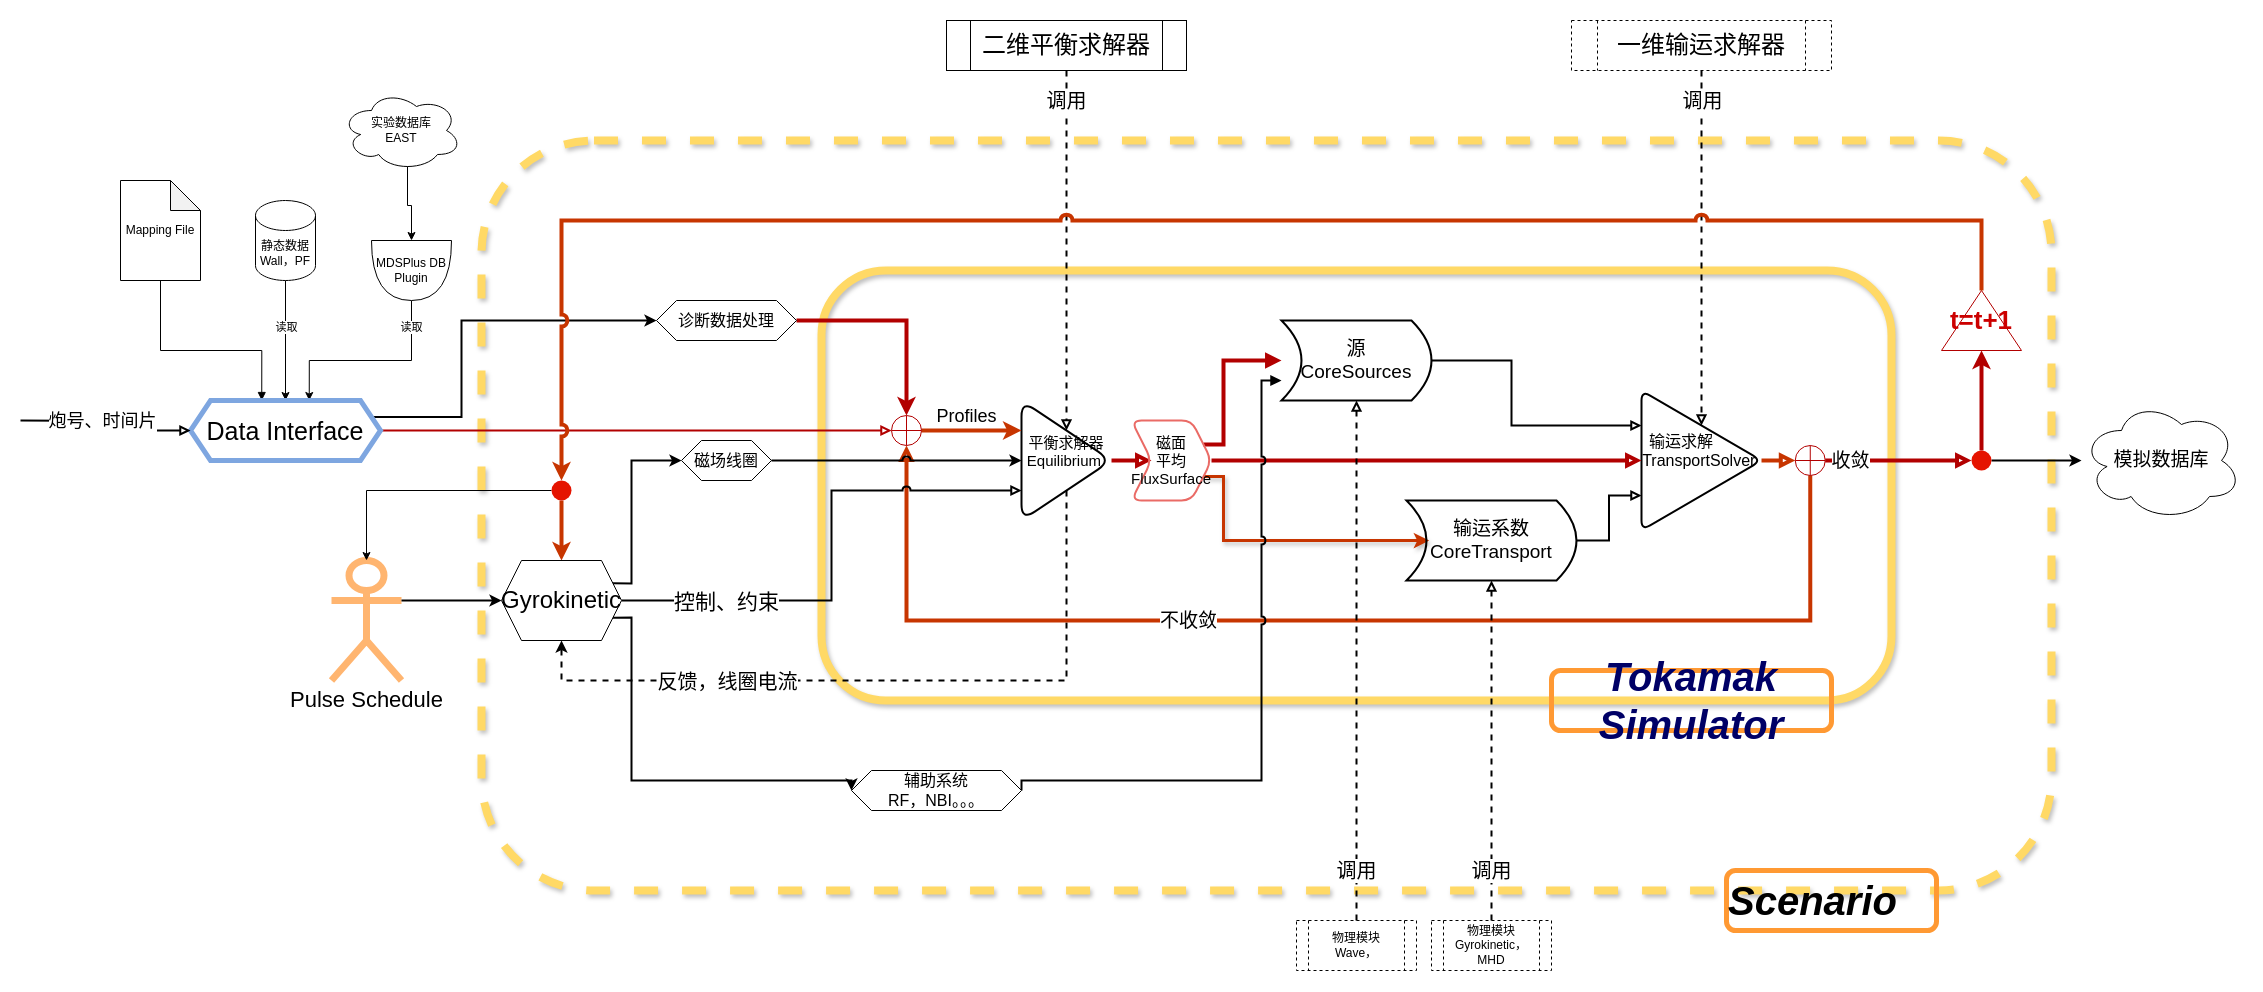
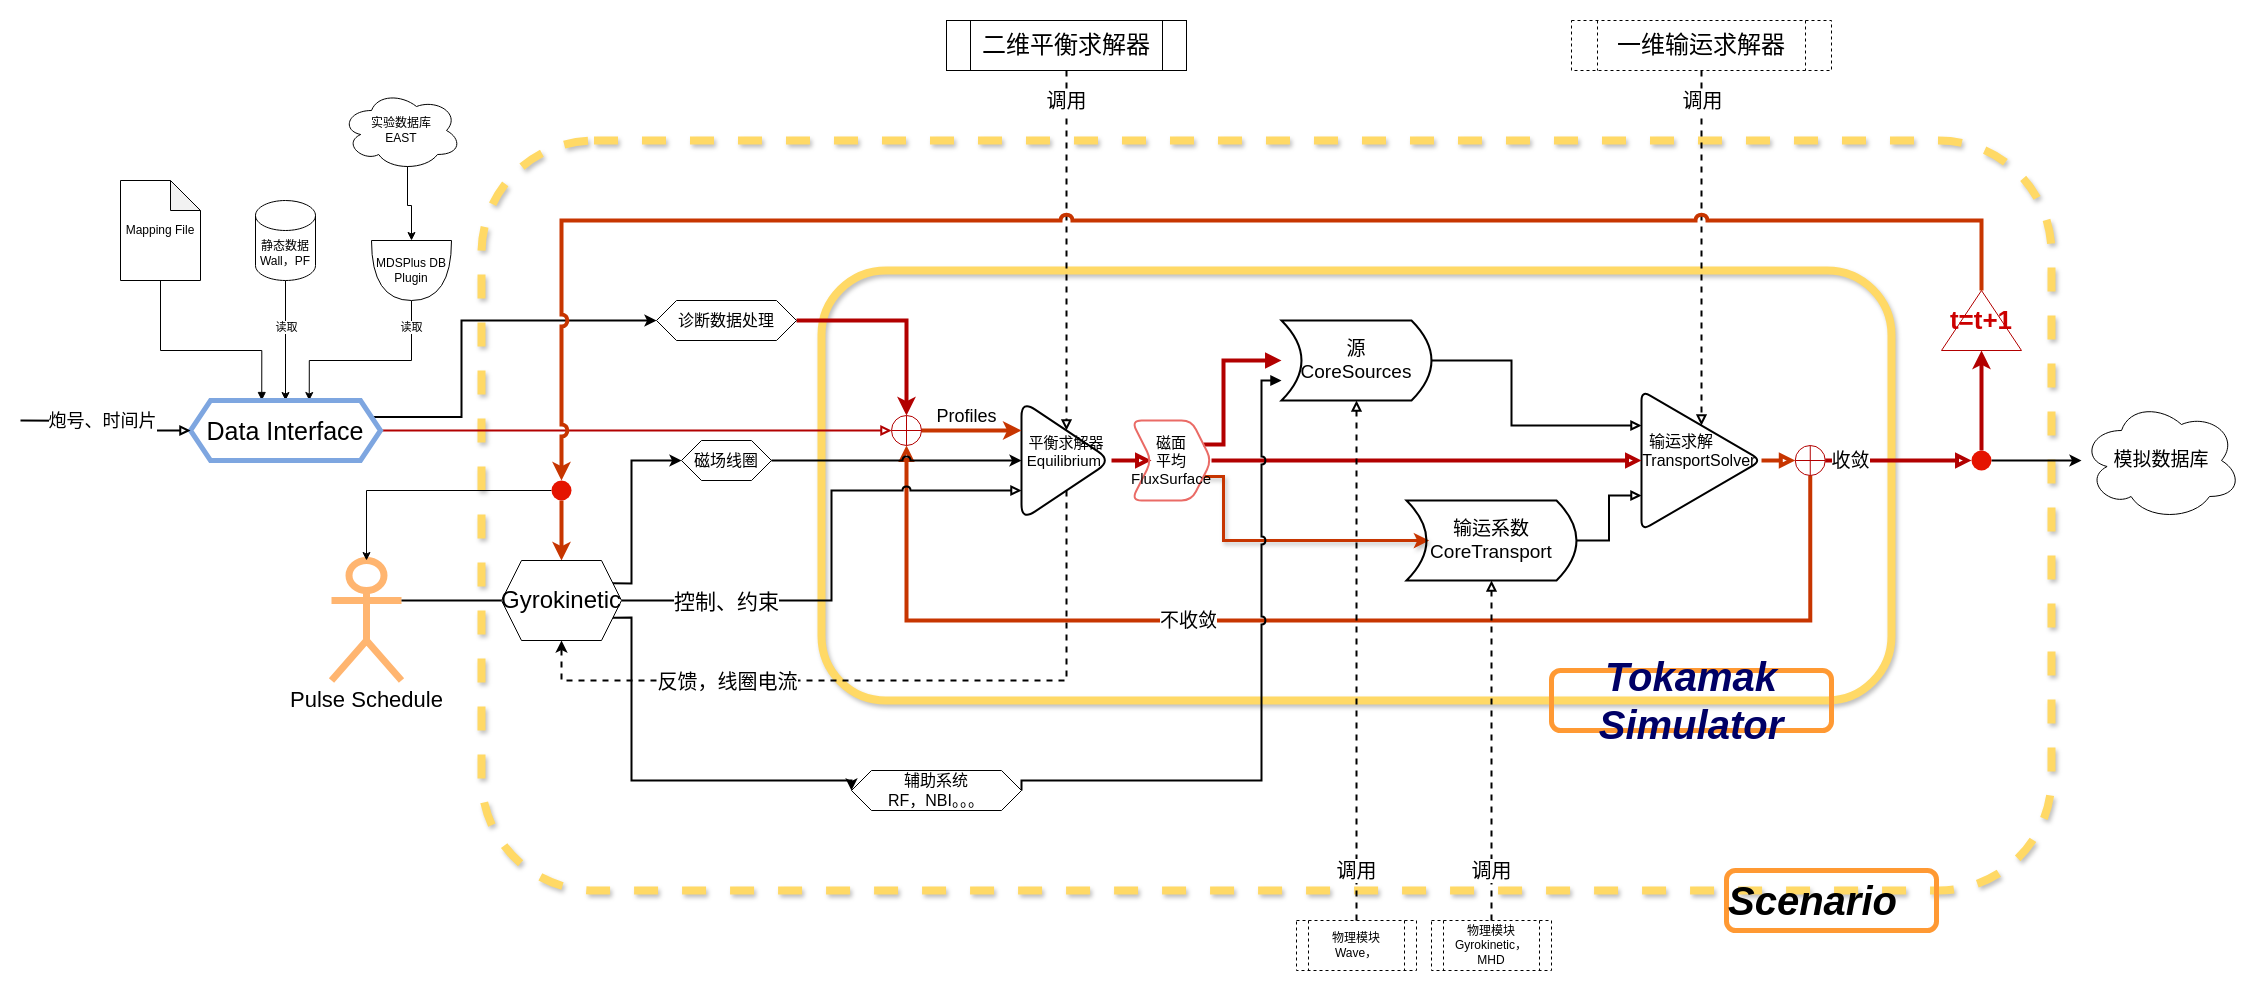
(491, 600) -> (494, 600)
